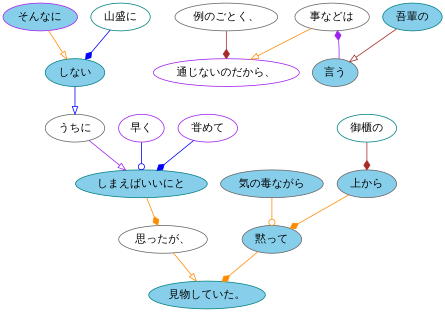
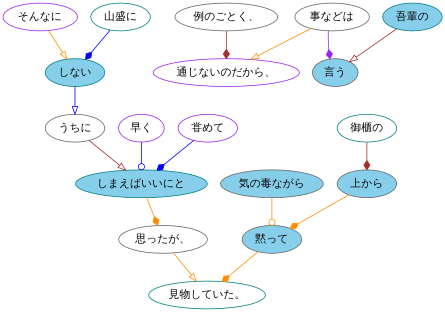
(40, 17) -> (40, 17)
(339, 49) -> (328, 40)
(104, 153) -> (104, 153)
(207, 295) -> (207, 295)
